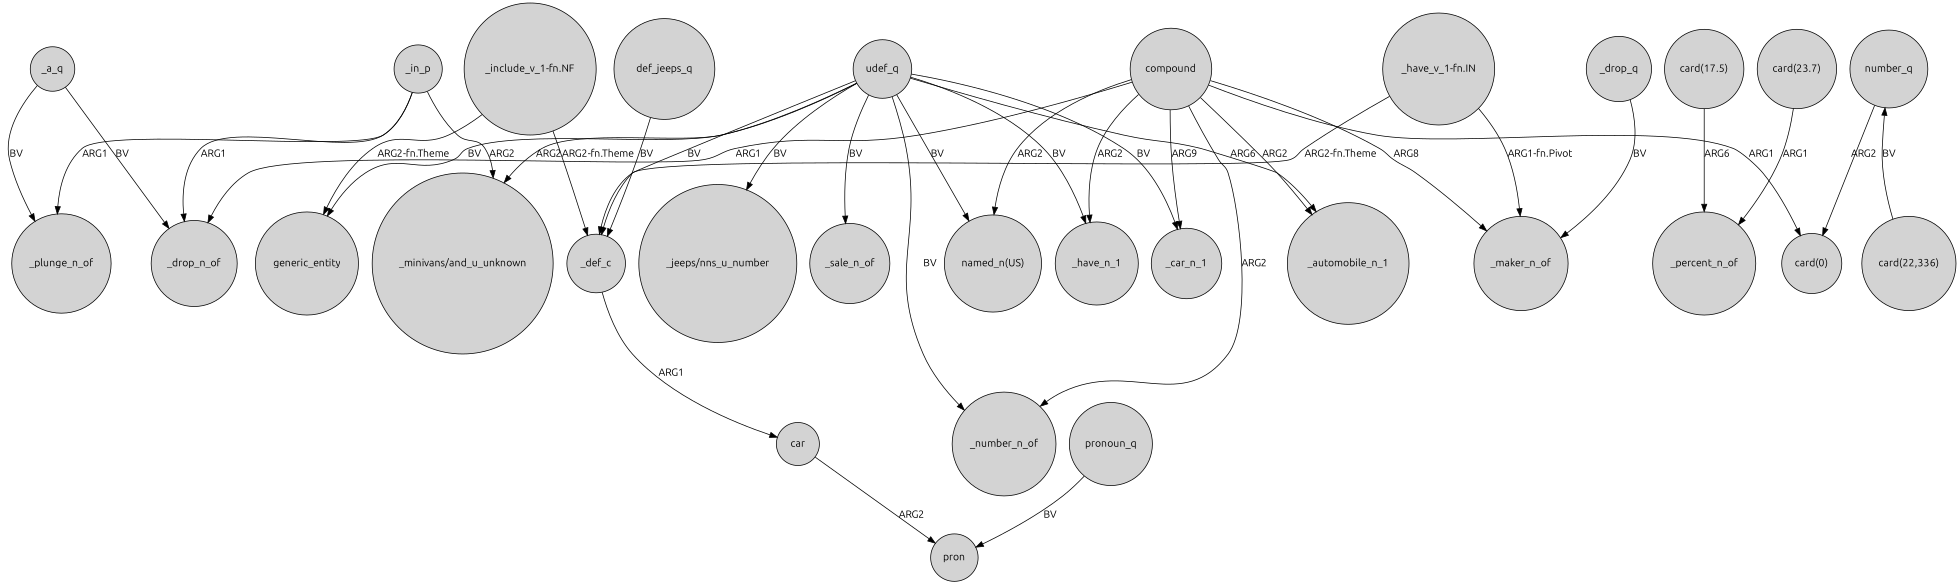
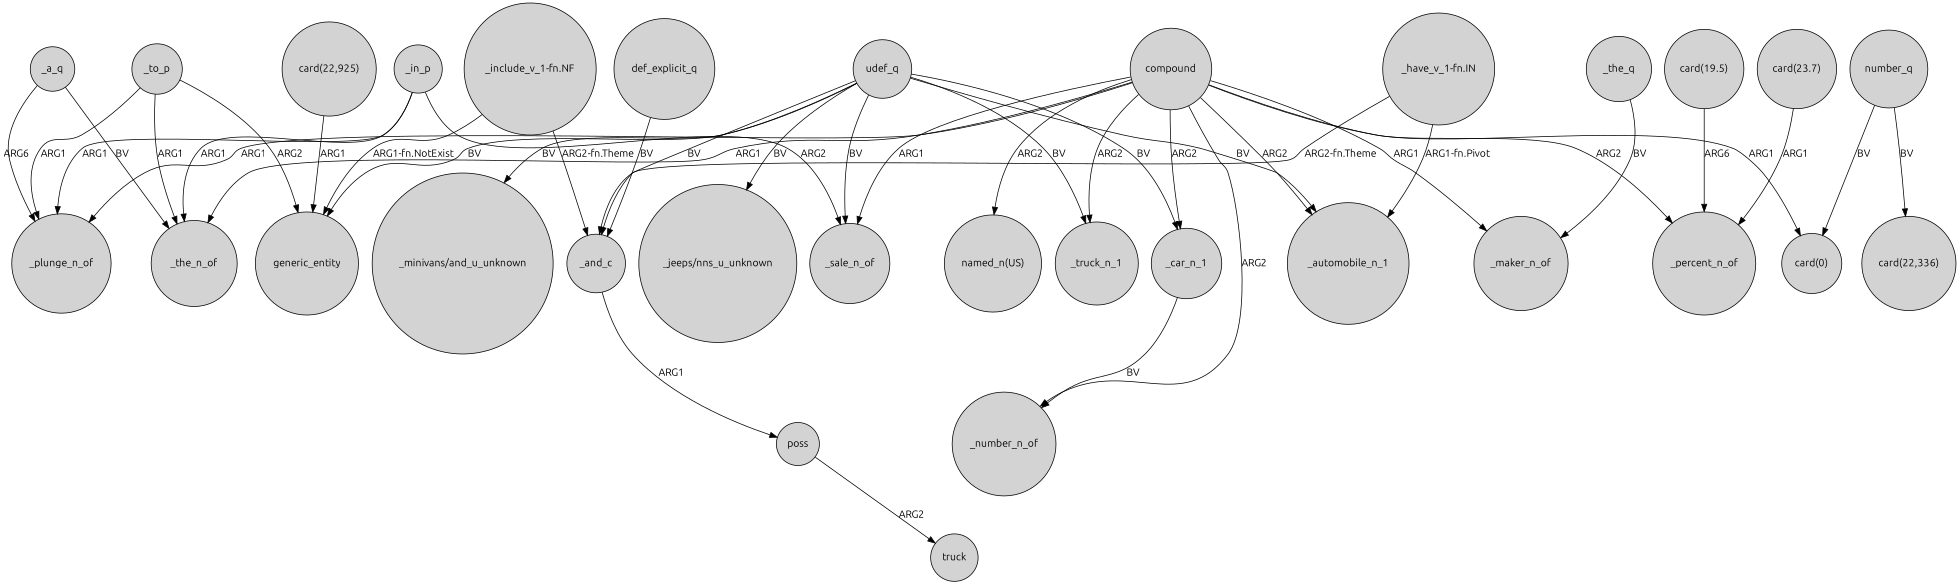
none -> (157, 69)
none -> (329, 69)
(664, 69) -> (664, 69)
(1619, 69) -> (1619, 69)
(1704, 69) -> (1704, 69)
none -> (973, 115)
(458, 136) -> (603, 144)
none -> (498, 136)
none -> (1545, 142)
(17, 154) -> (17, 154)
(413, 154) -> (413, 154)
(549, 154) -> (549, 154)
(1185, 154) -> (1185, 154)
(1243, 154) -> (1243, 154)
(1406, 154) -> (1406, 154)
(1864, 154) -> (1864, 154)
(931, 155) -> none
(1507, 155) -> (1418, 168)
(1883, 168) -> (1900, 158)
(907, 257) -> (1127, 368)
(194, 263) -> (194, 263)
(596, 263) -> (596, 263)
(718, 263) -> (718, 263)
(1097, 263) -> (1097, 263)
(798, 444) -> (798, 444)
(1111, 444) -> none
(954, 558) -> (954, 558)
